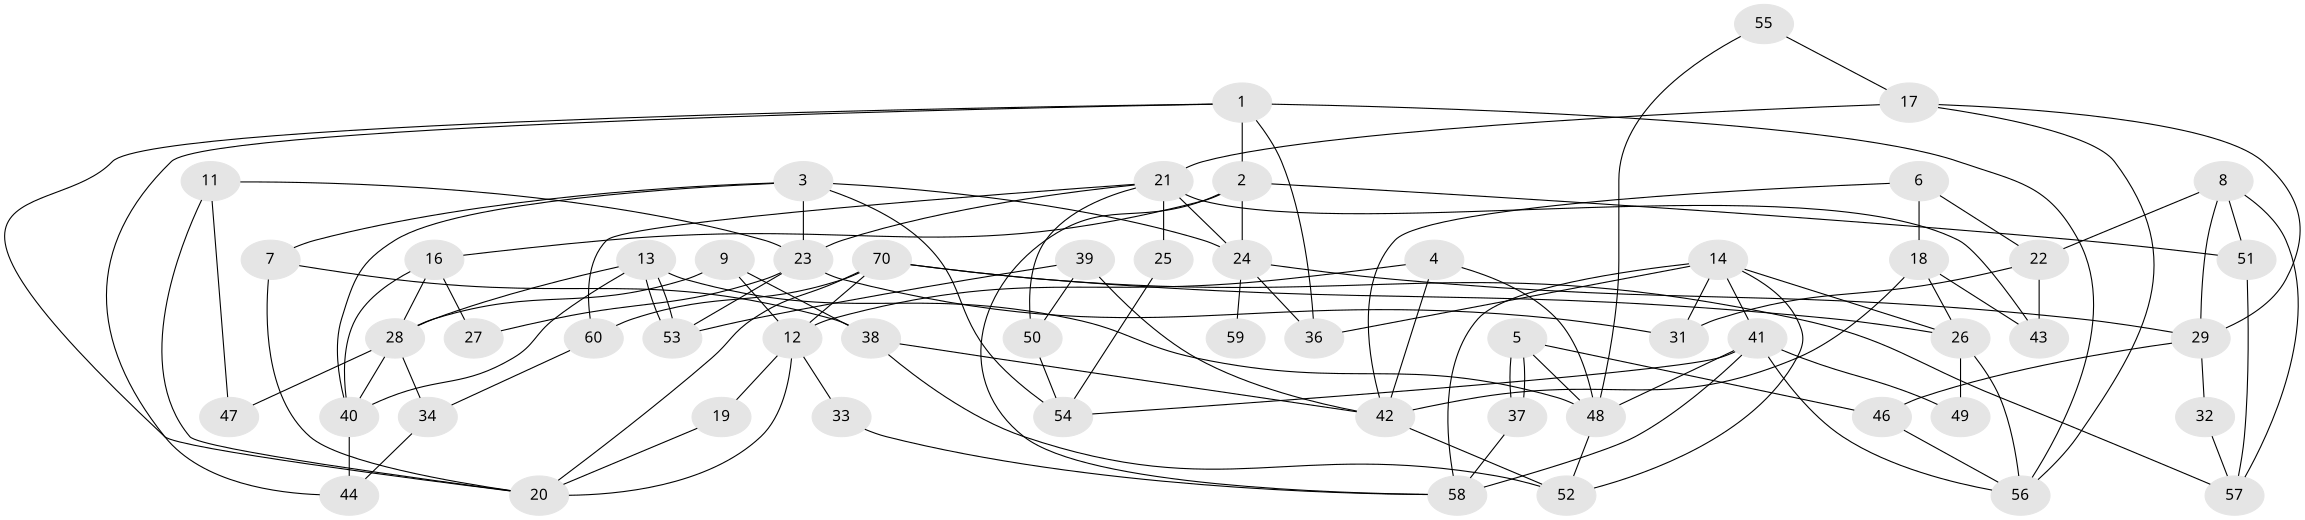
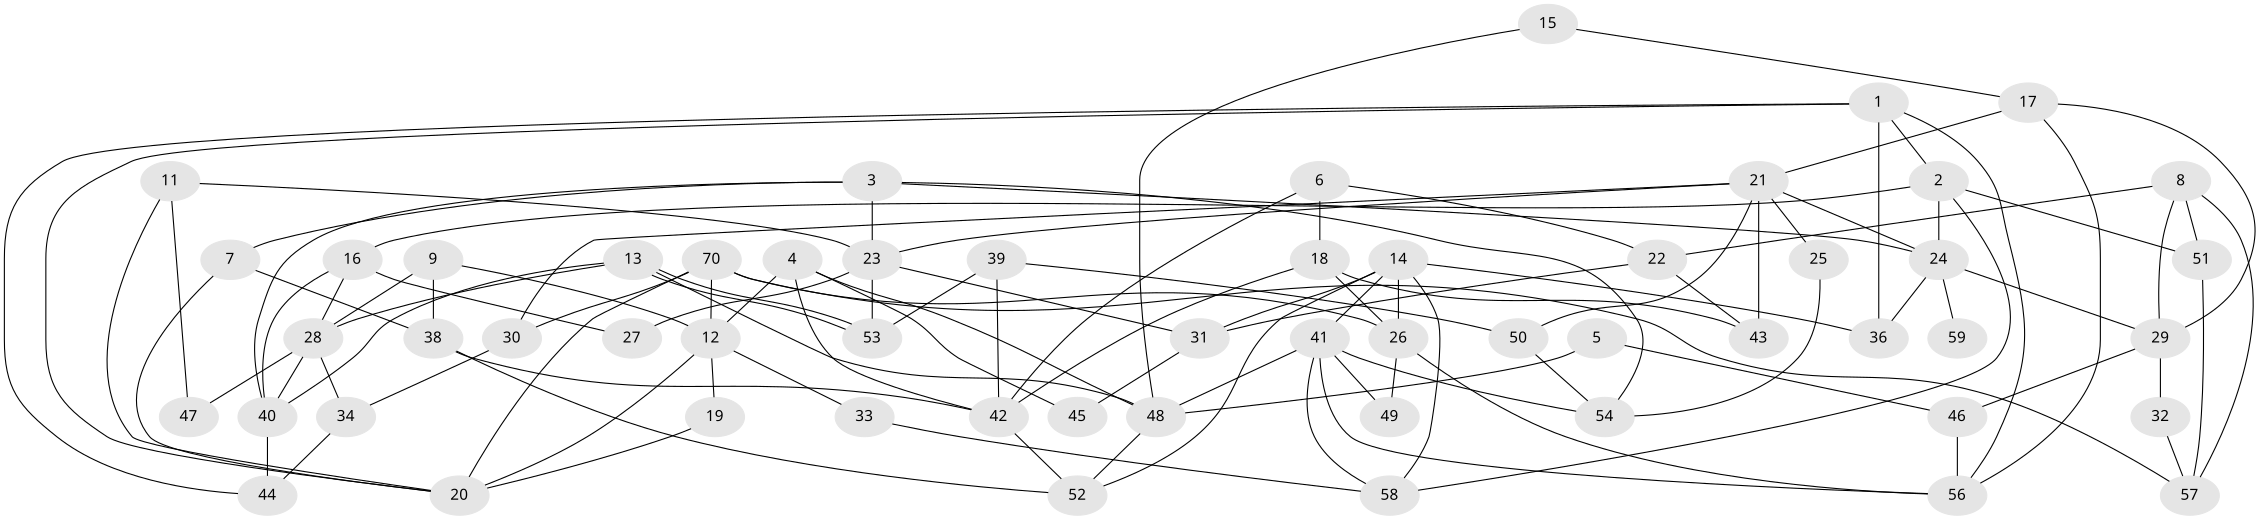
(1764, 24) -> (1548, 24)
(594, 338) -> (512, 338)
none -> (1077, 417)
(1517, 417) -> none
